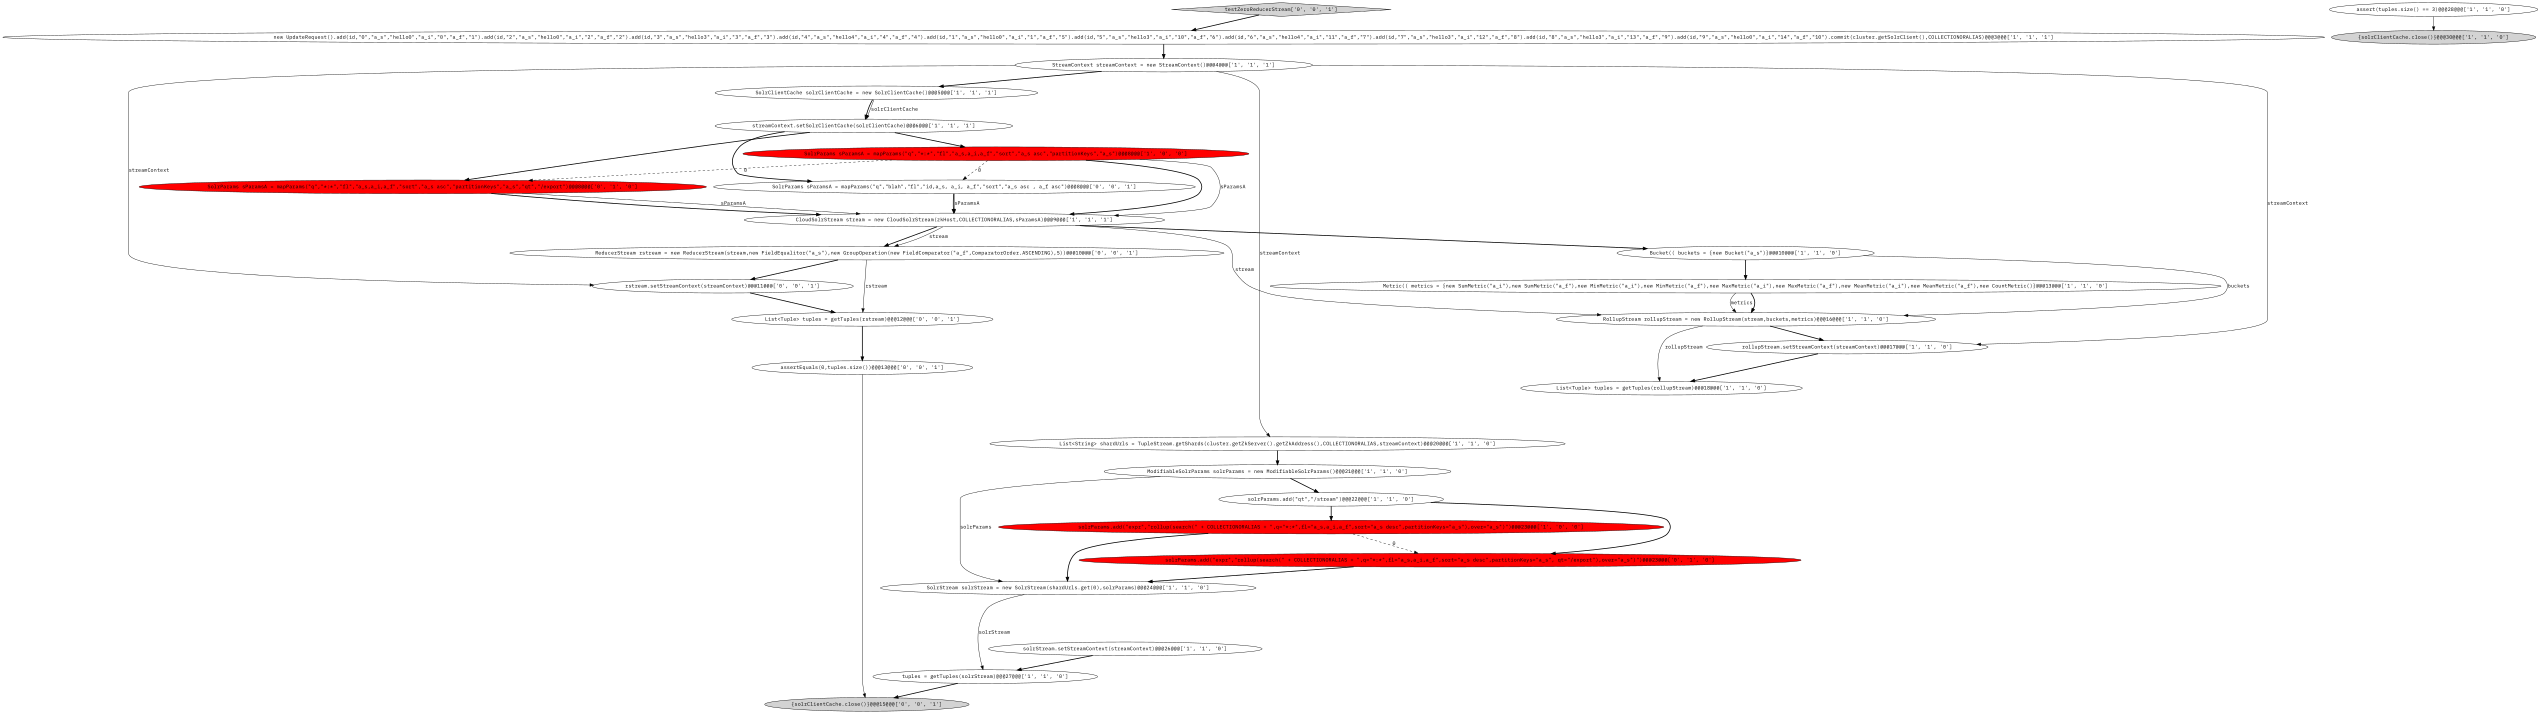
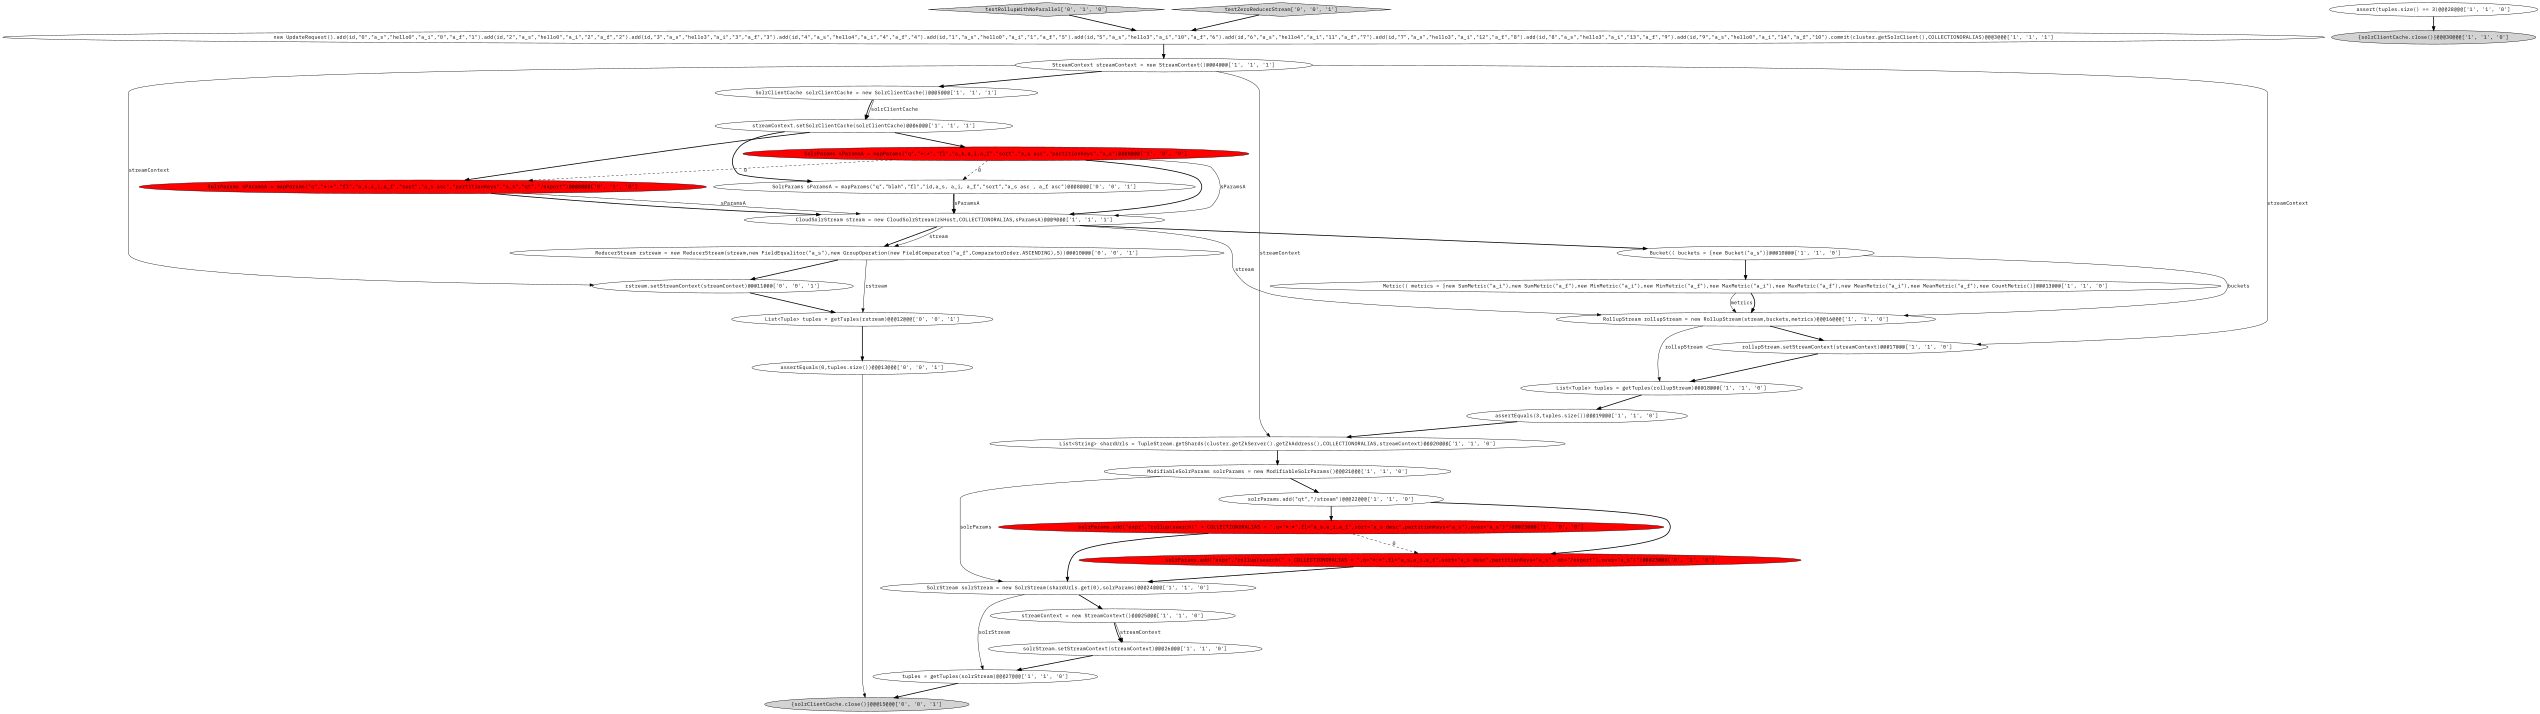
none -> (1047, 10)
(2434, 22) -> (2434, 22)
none -> (1577, 416)
none -> (1113, 616)
